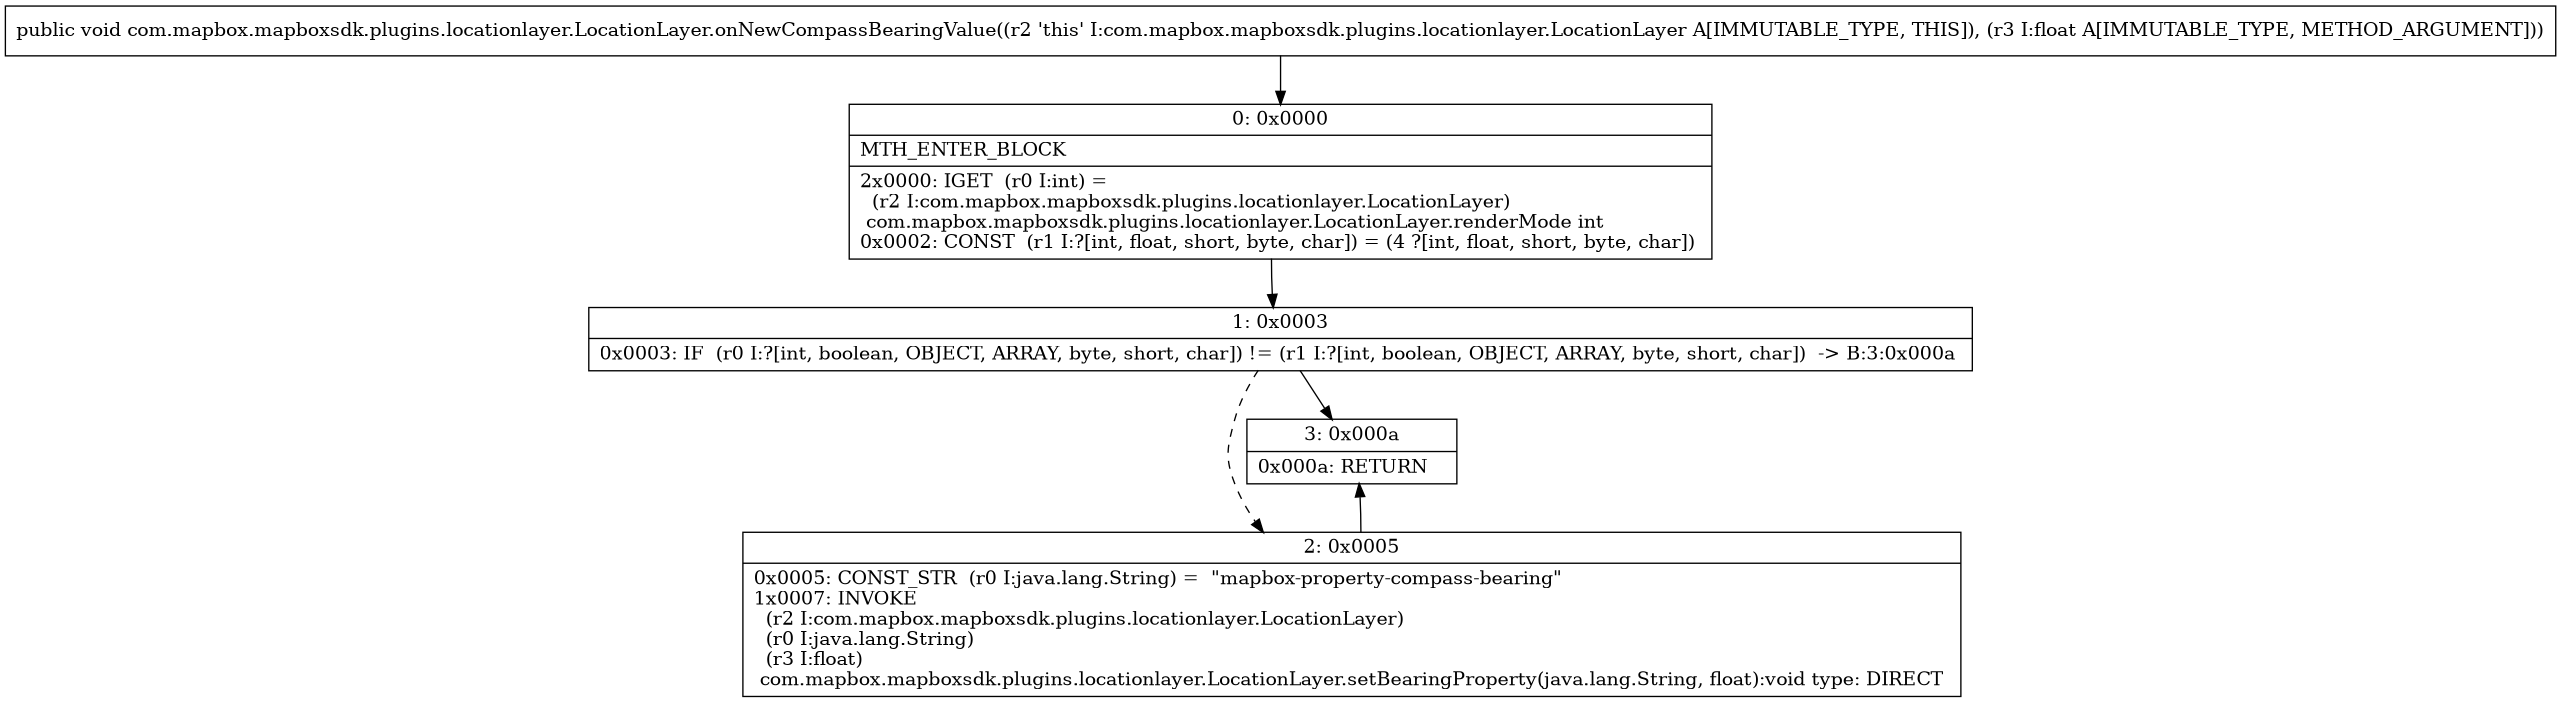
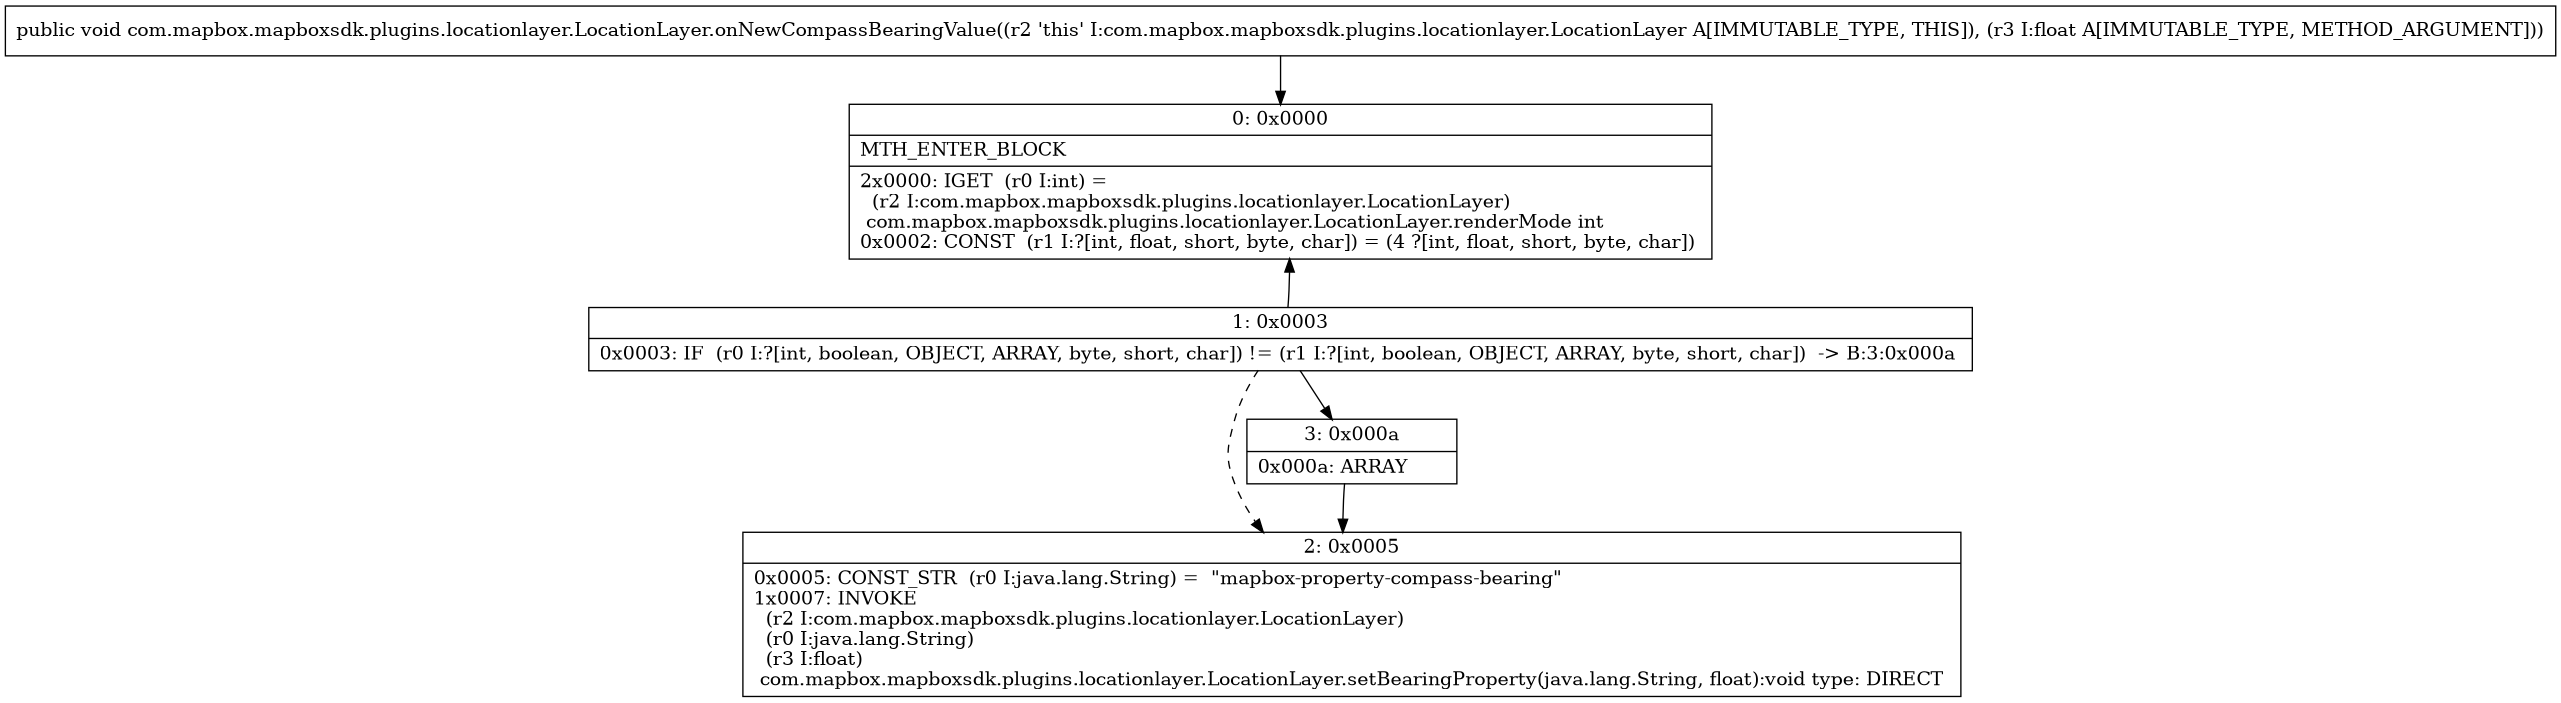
(1272, 277) -> (1289, 290)
(1352, 467) -> (1342, 467)
(1361, 515) -> (1343, 501)
